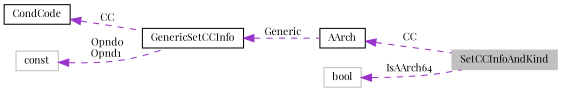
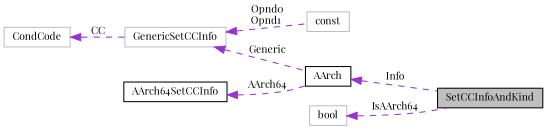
(37, 14) -> (37, 37)
(193, 38) -> (175, 37)
(409, 38) -> (394, 77)
(505, 60) -> (490, 98)
(119, 61) -> (272, 27)
none -> (175, 92)
